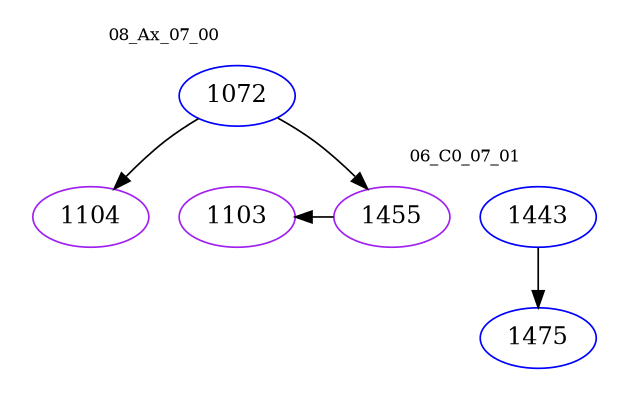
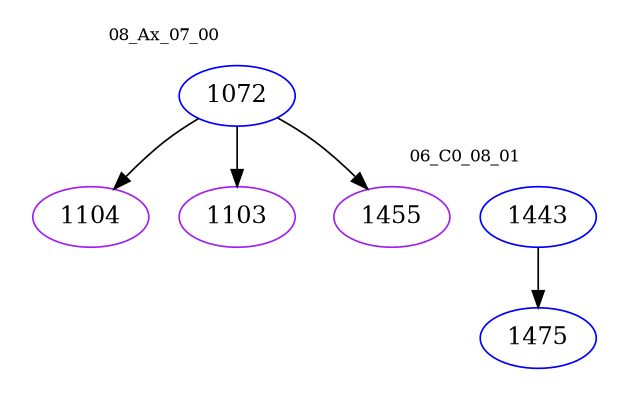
(465, 157) -> (465, 157)
(323, 217) -> (237, 148)
